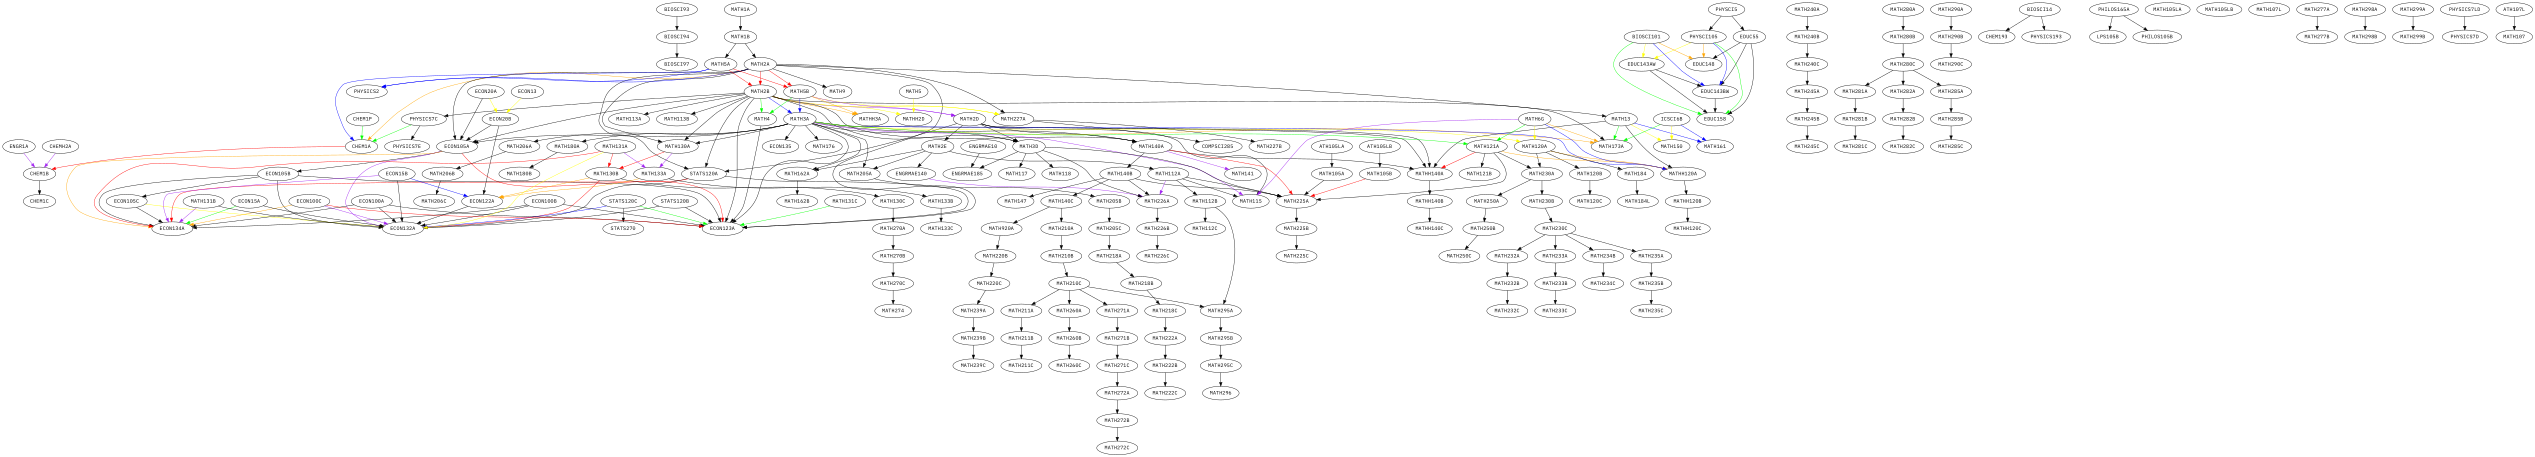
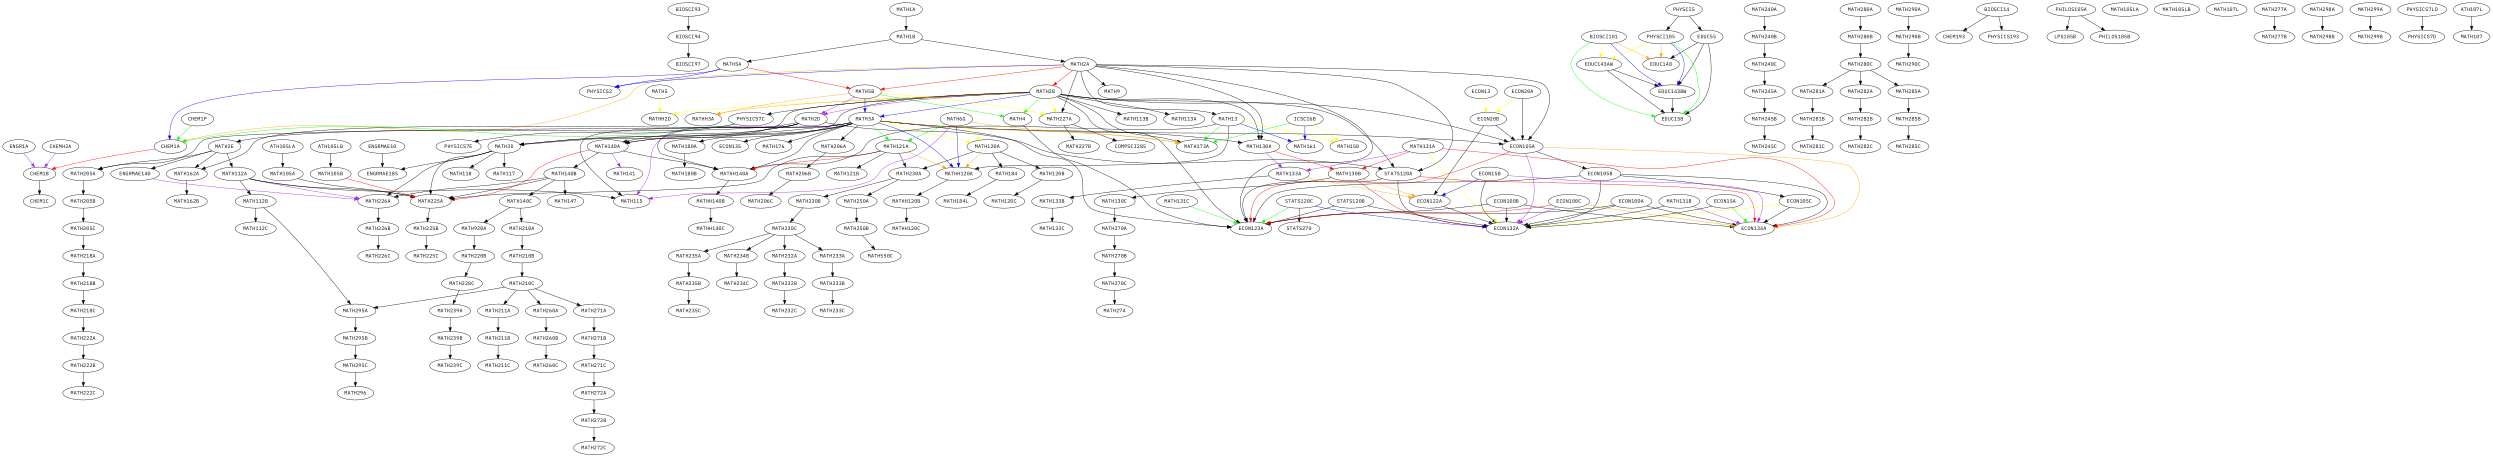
(2114, 10) -> (2071, 10)
(739, 77) -> none
(1459, 256) -> (881, 256)
